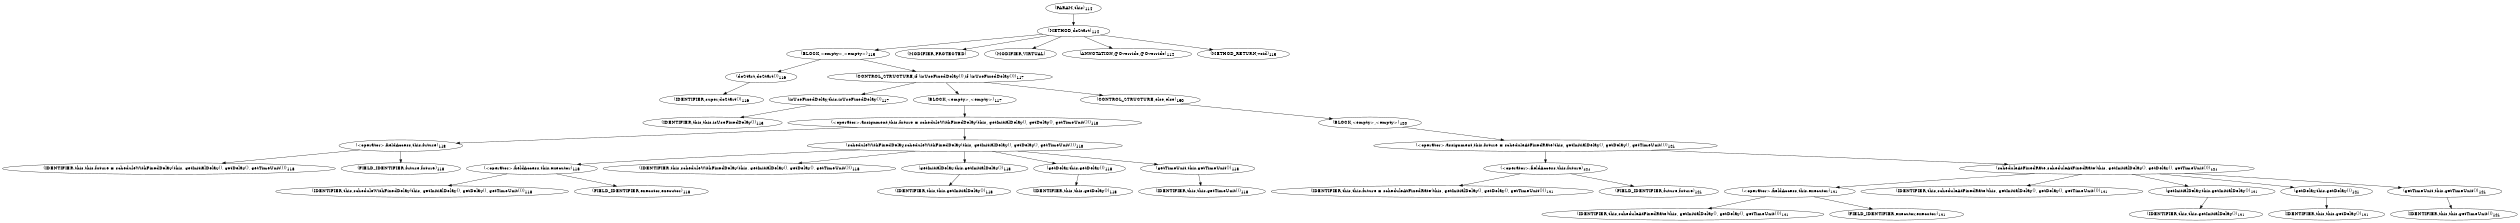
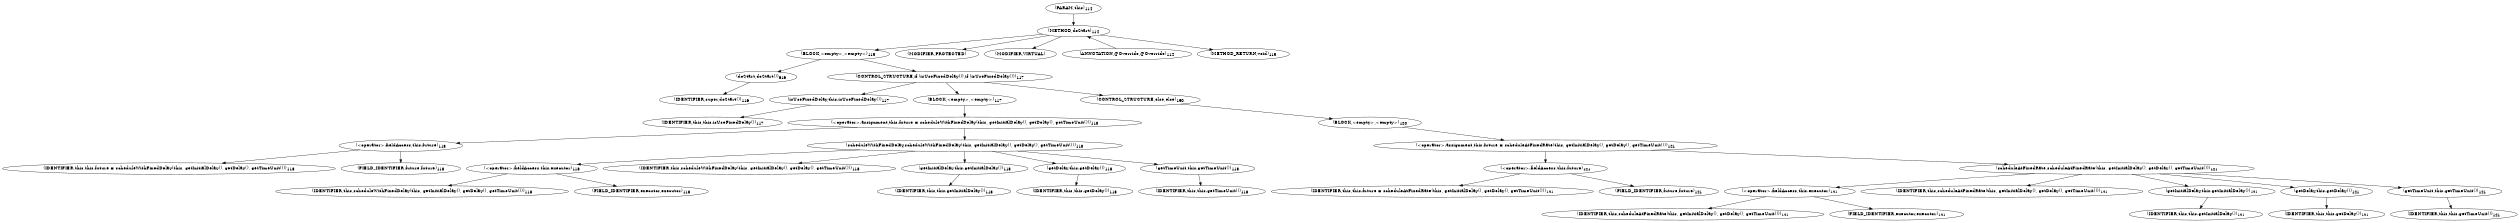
(1097, 42) -> (1103, 43)
(782, 76) -> (782, 76)
(760, 122) -> (760, 122)
